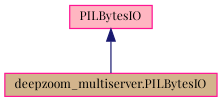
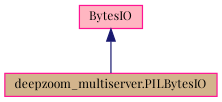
(111, 17) -> (111, 17)
